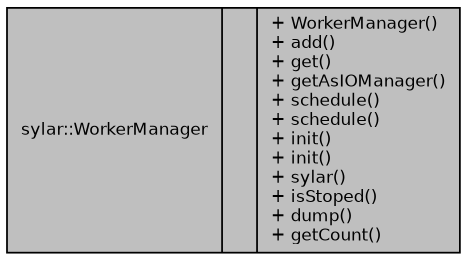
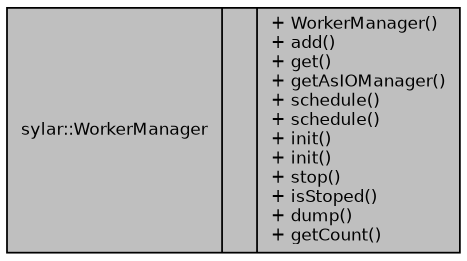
(309, 177) -> (306, 177)
